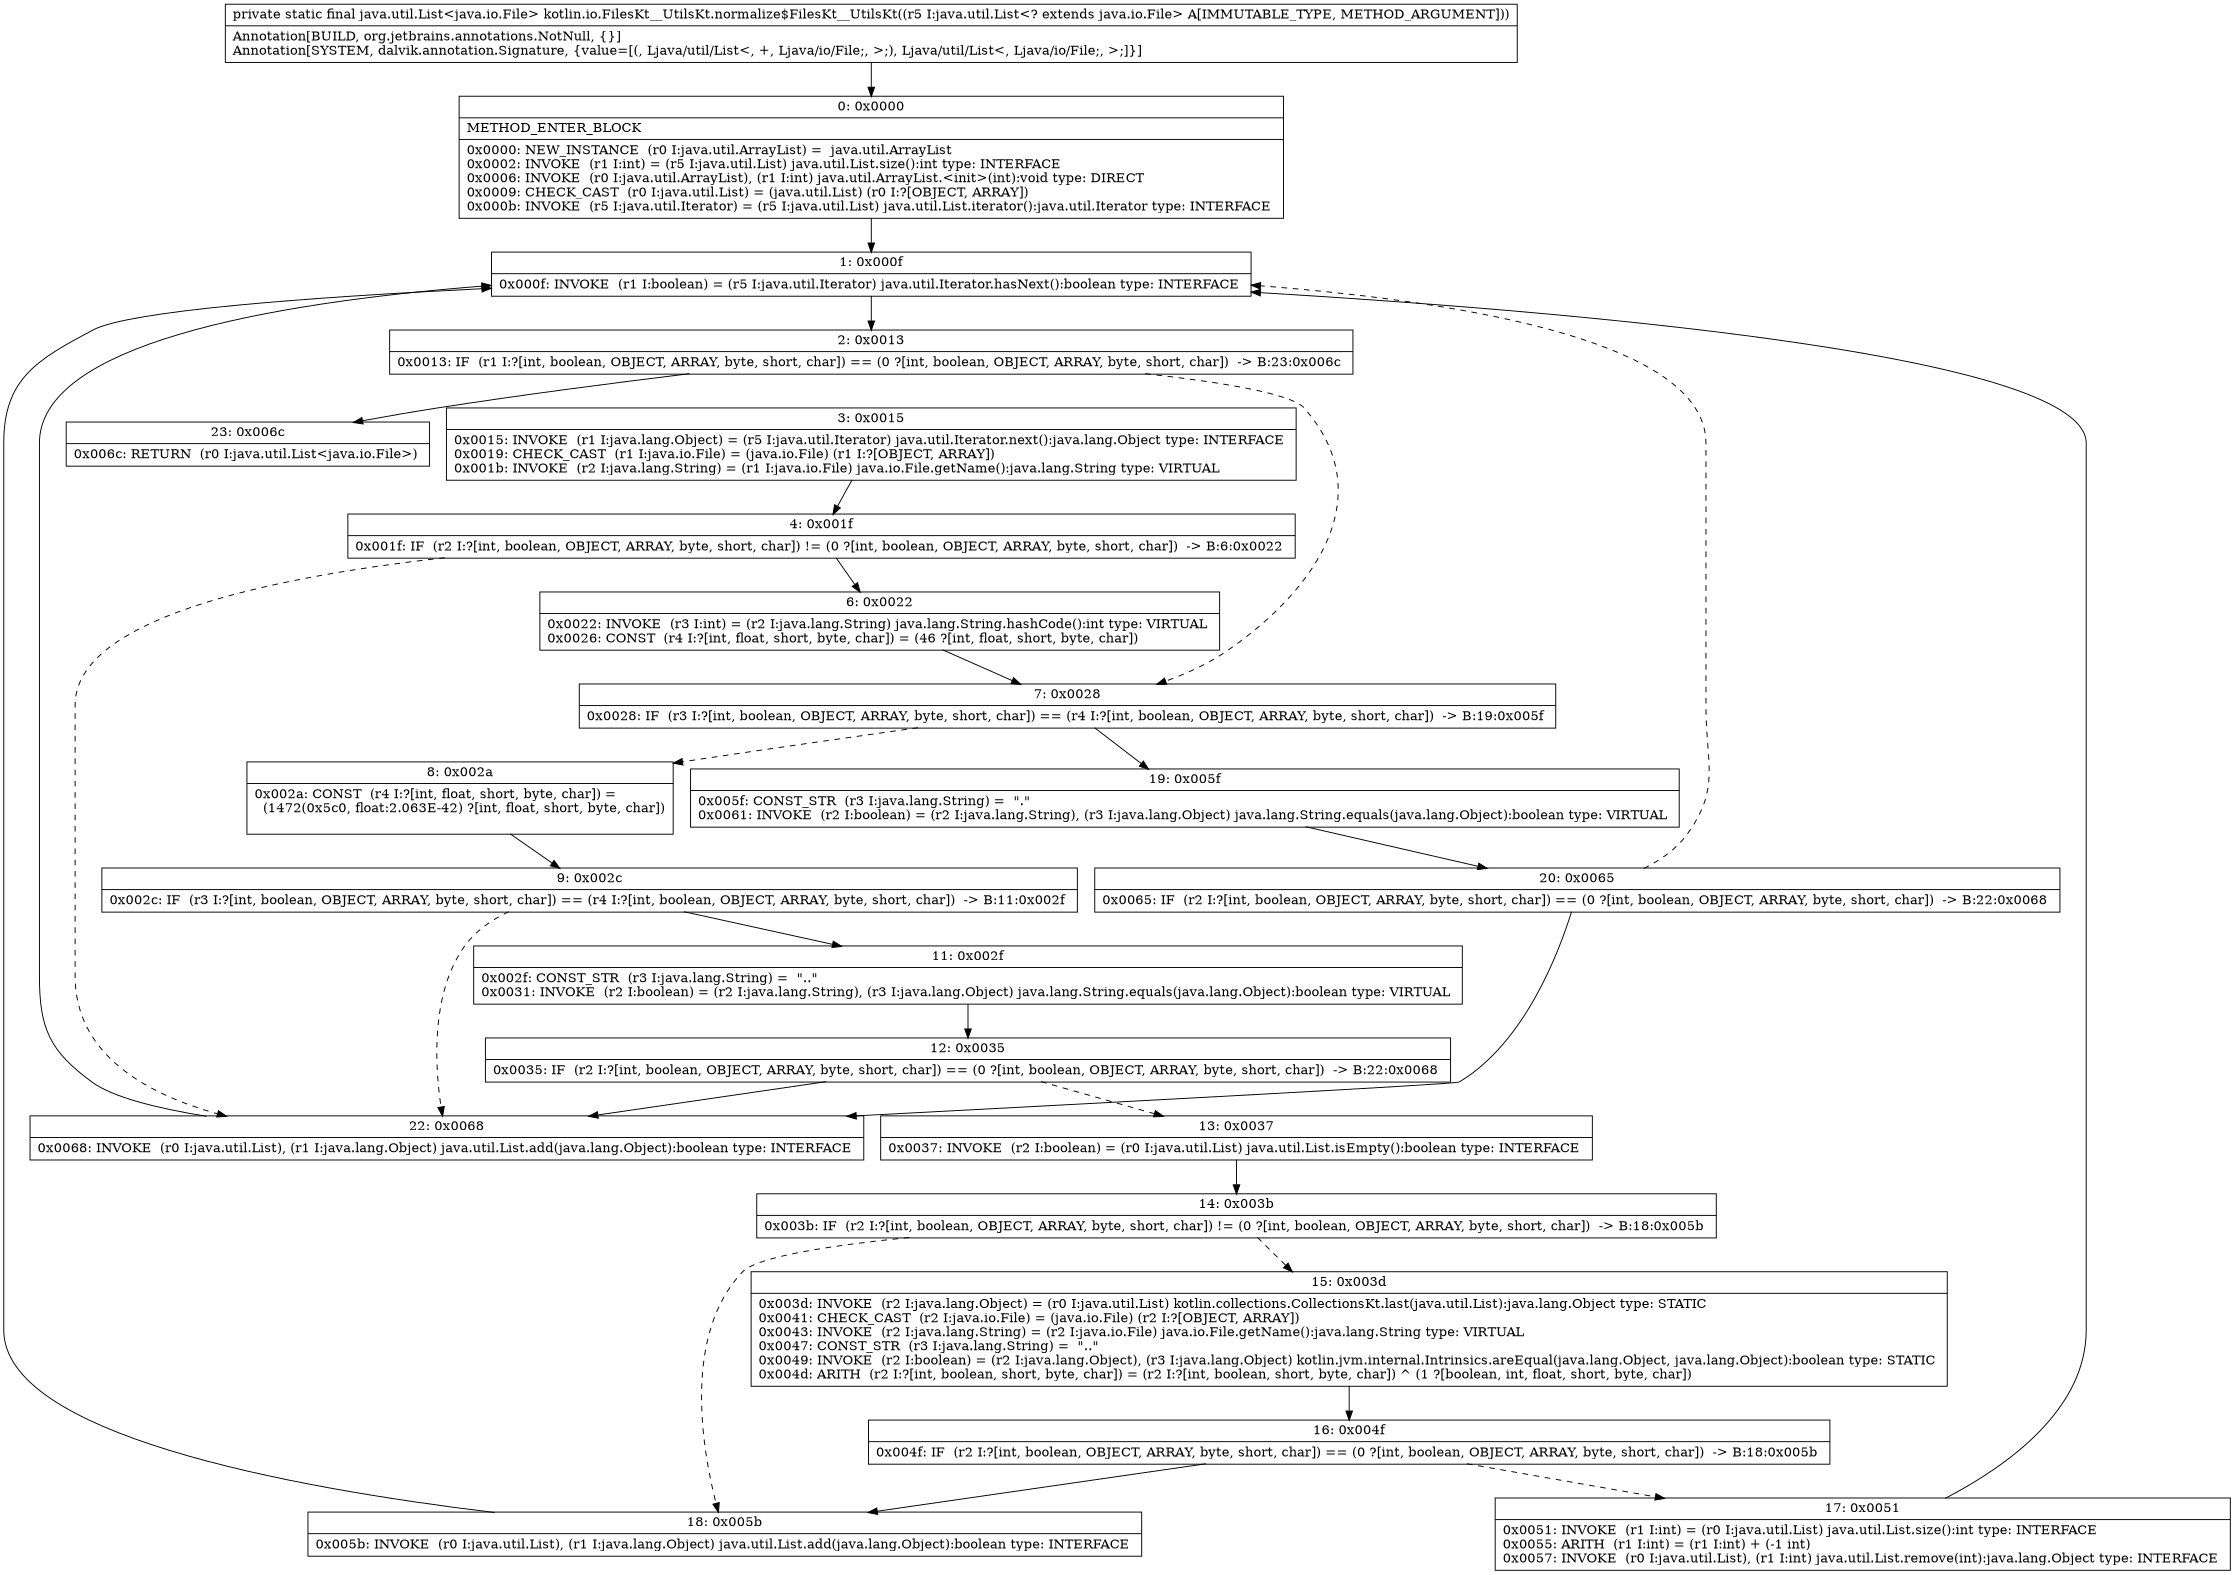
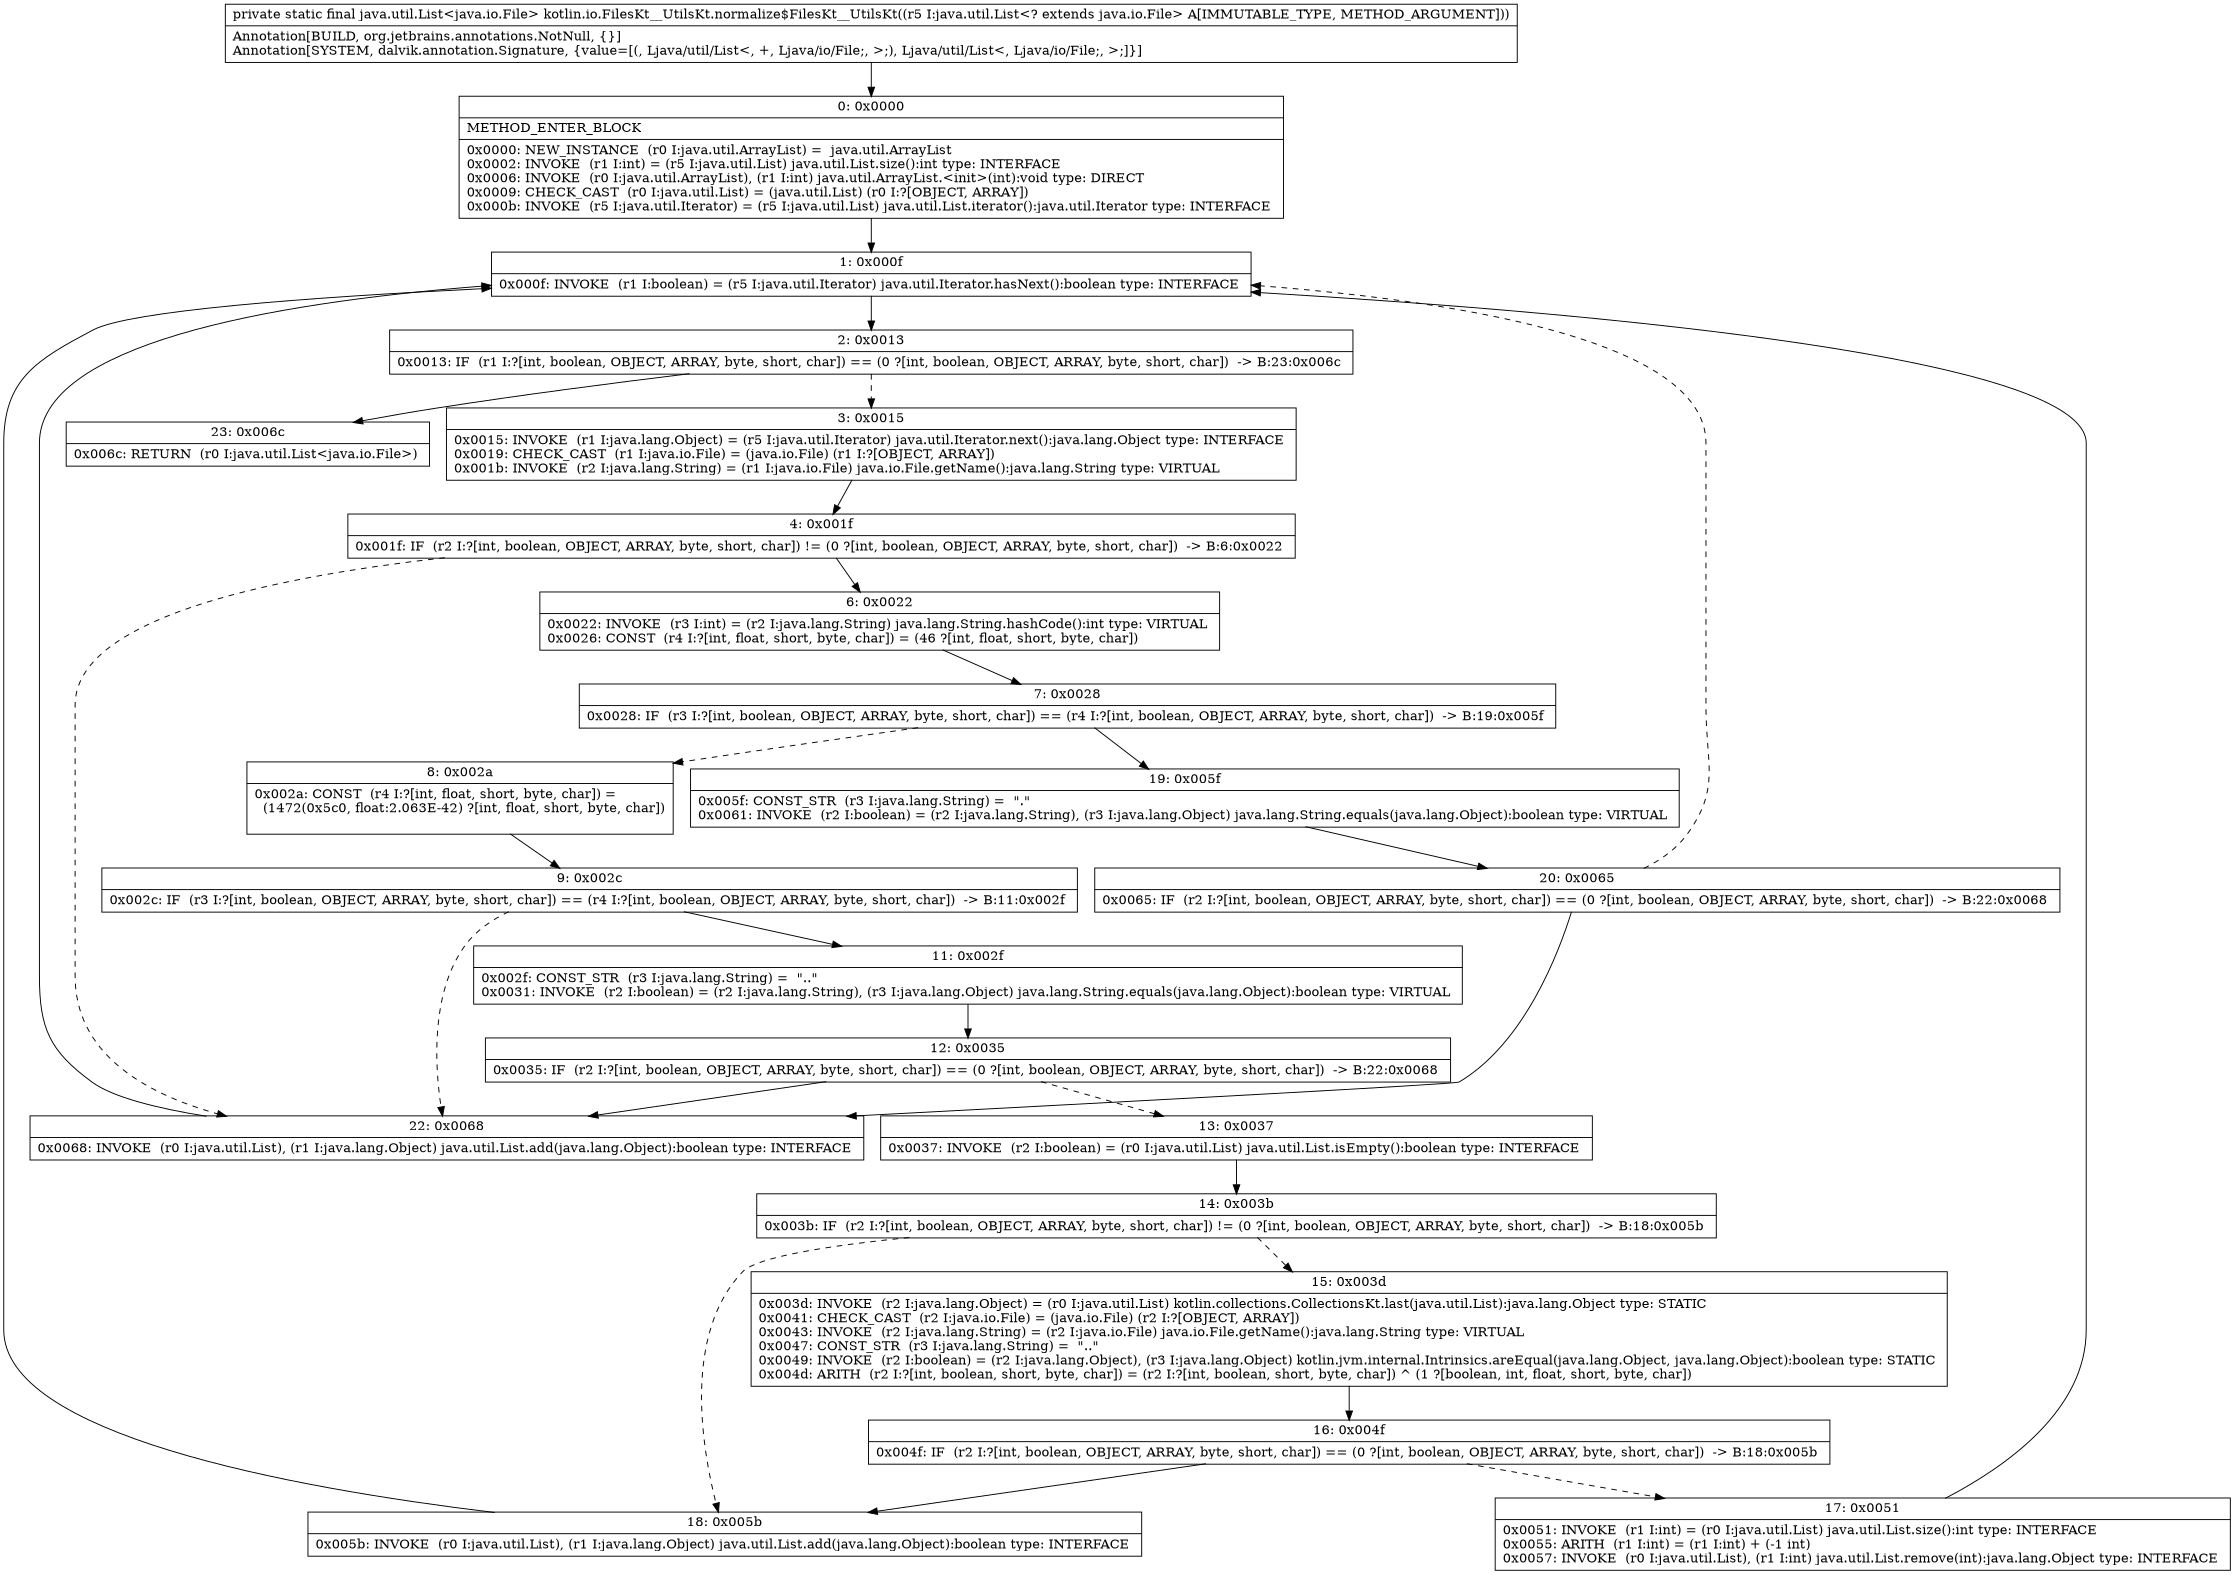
(1337, 498) -> (871, 386)
